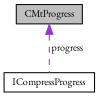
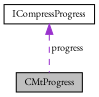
(49, 54) -> (49, 54)
